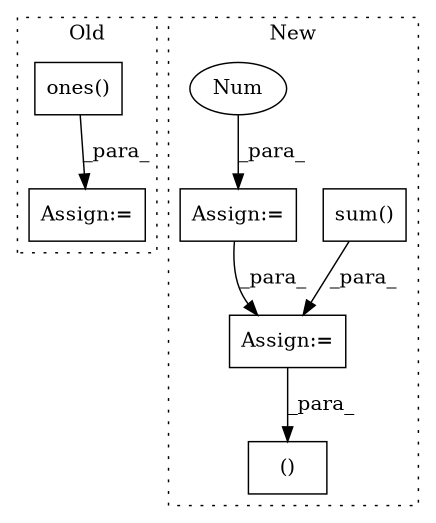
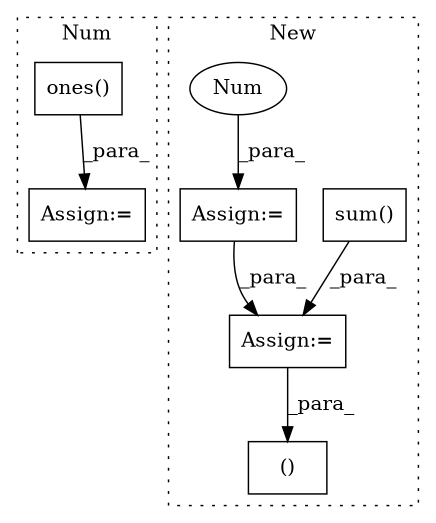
(87, 34) -> (87, 34)
